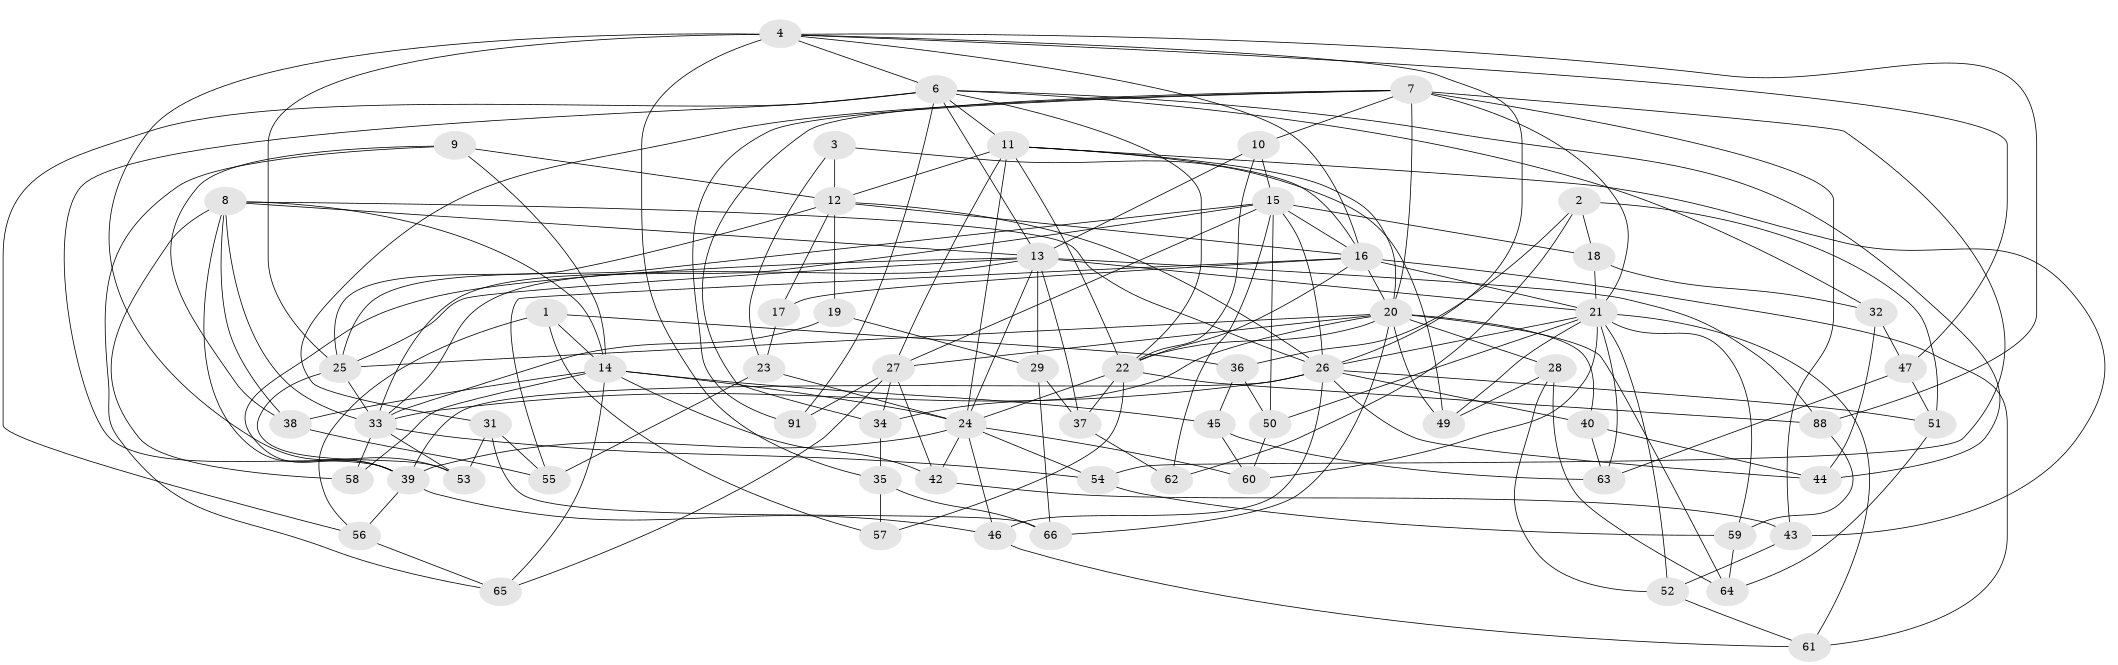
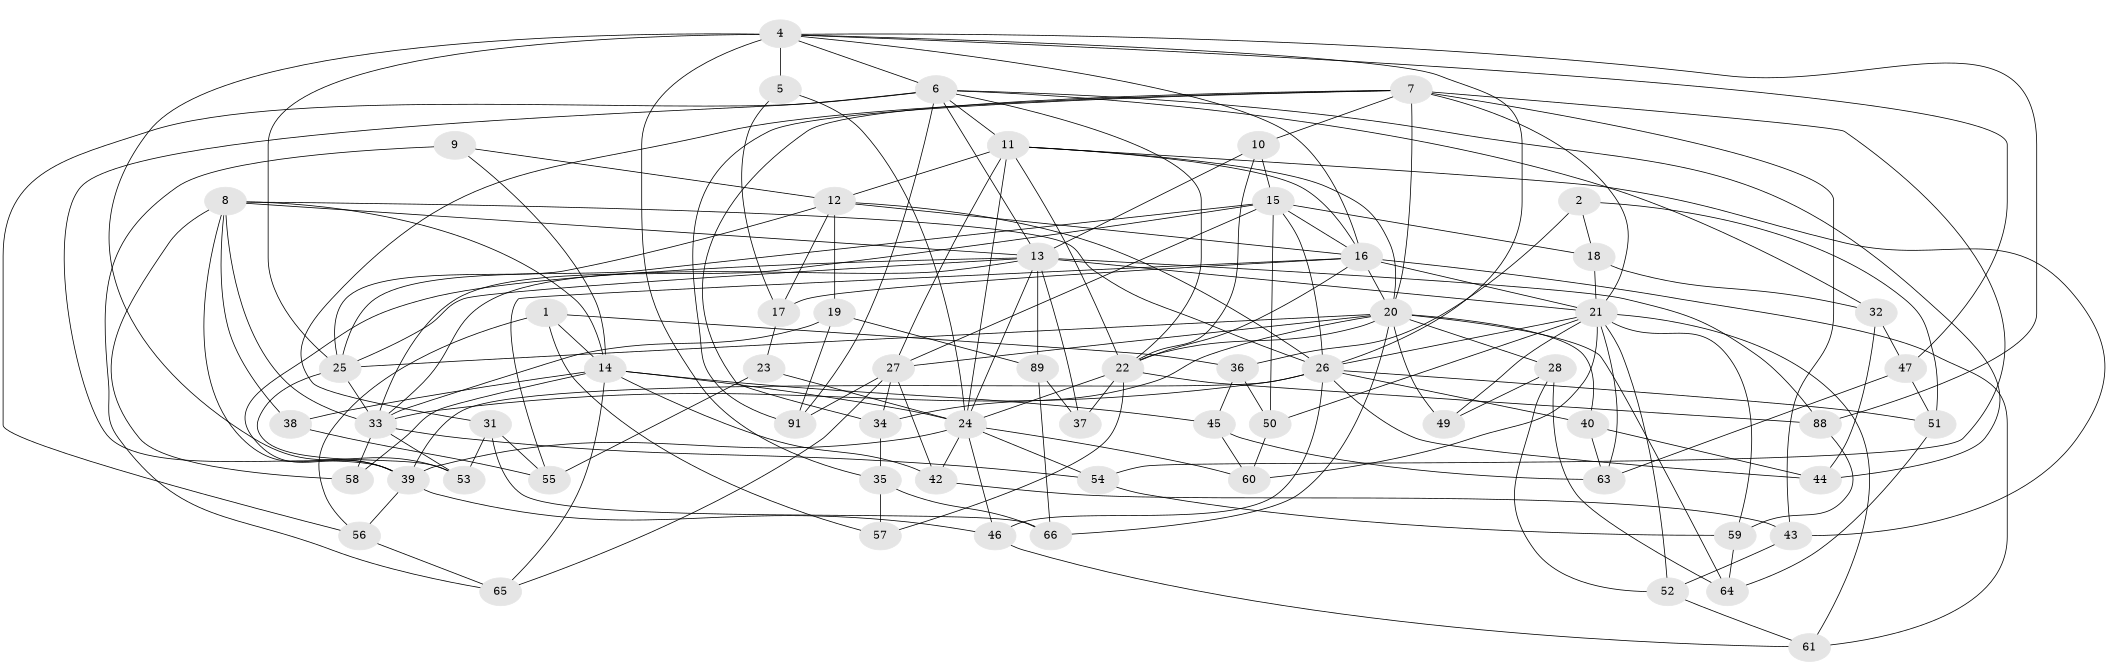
none -> (780, 90)
(835, 145) -> none
(190, 198) -> none
none -> (815, 368)
(1038, 369) -> (1038, 369)
(1172, 480) -> none
